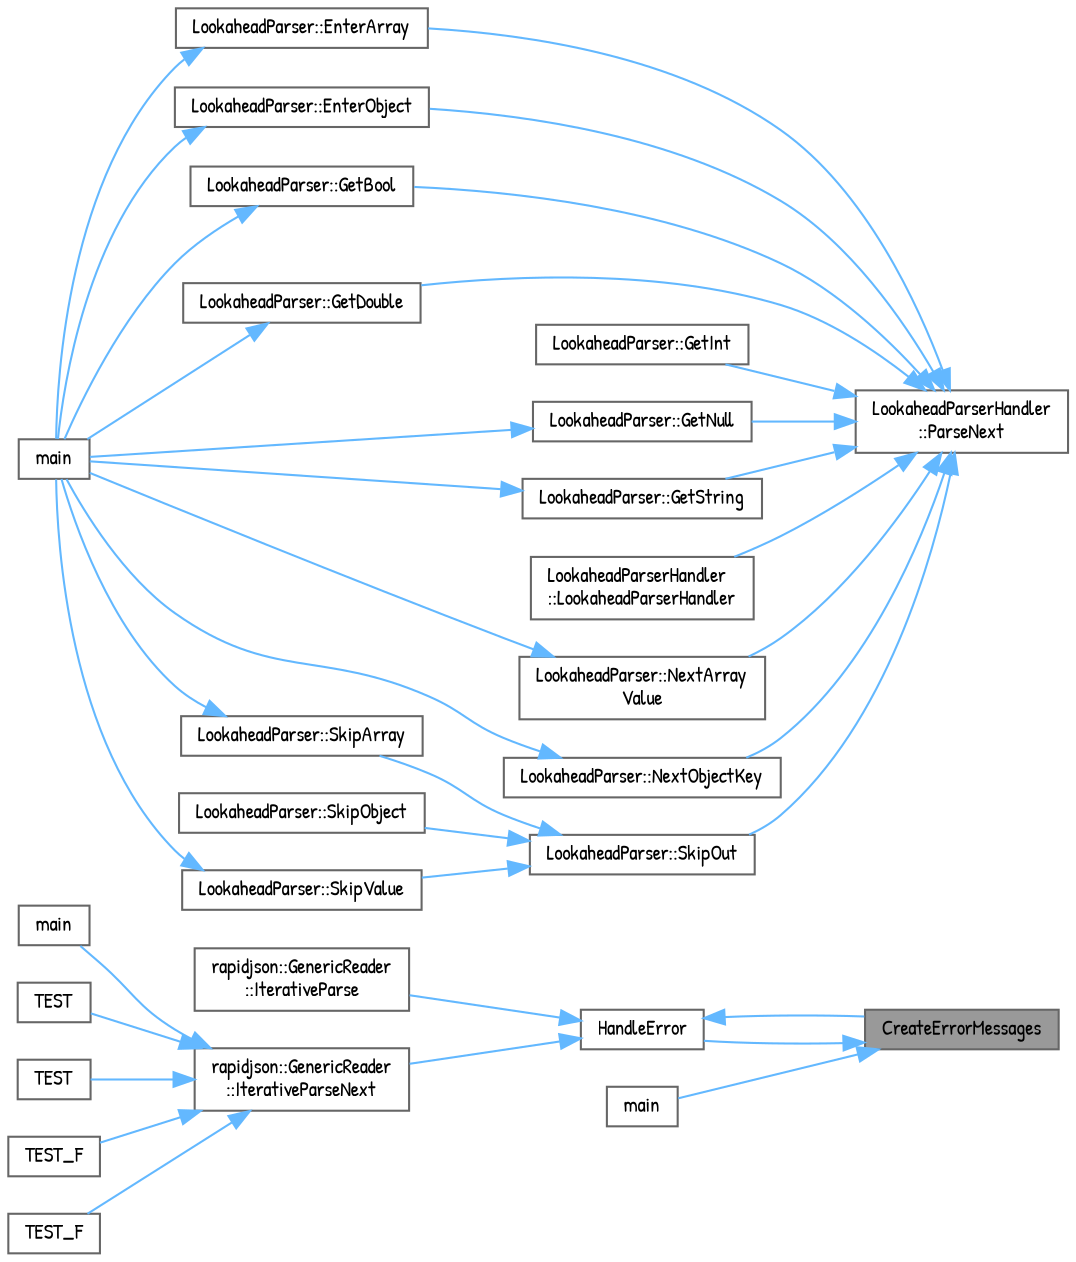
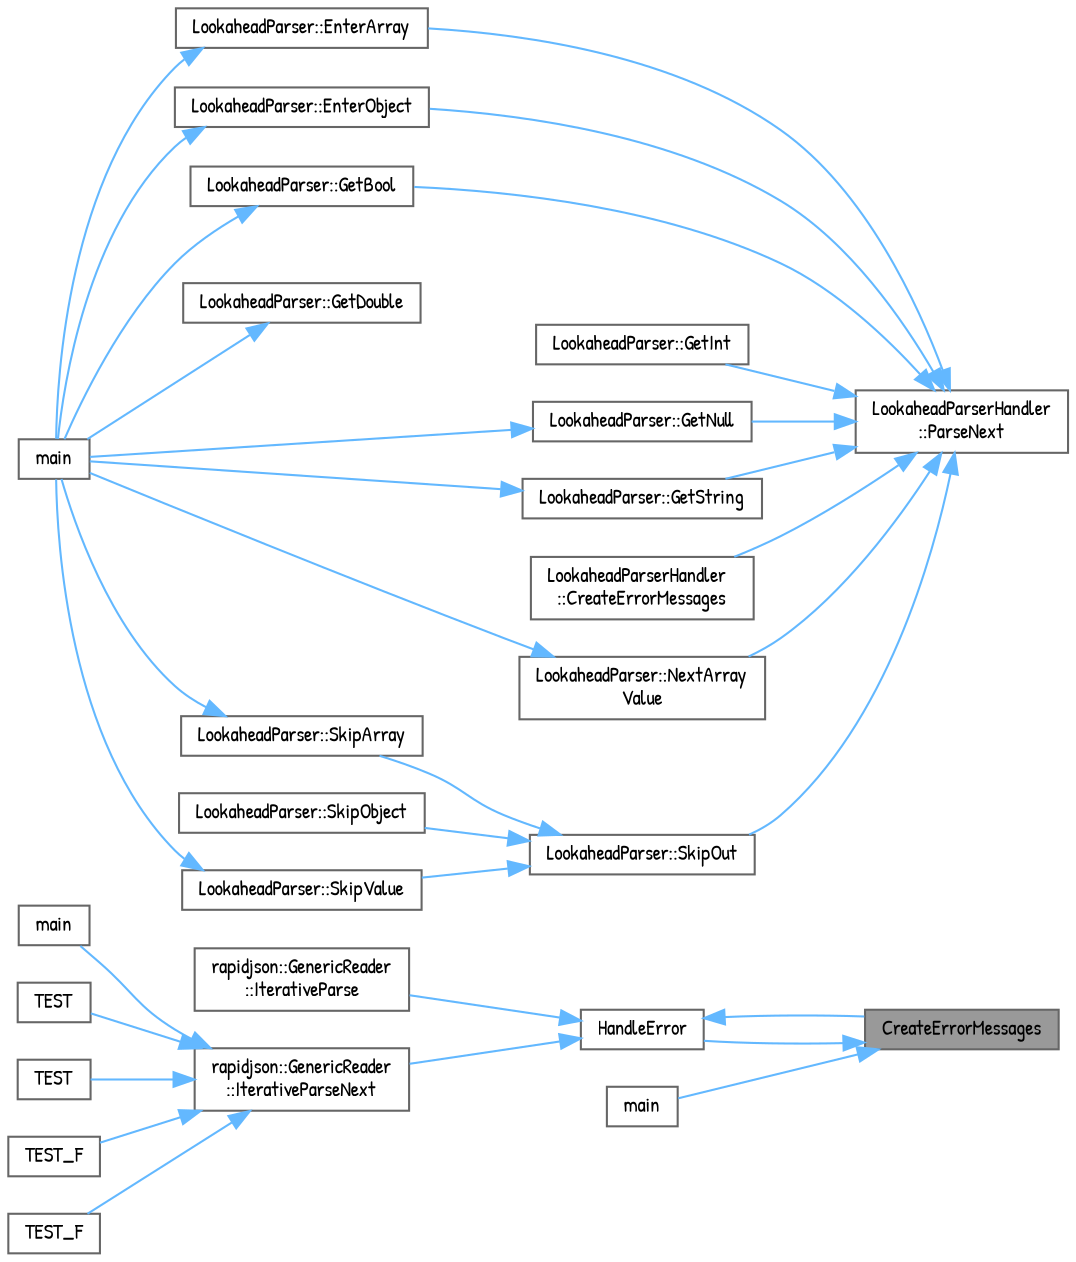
(676, 284) -> none
(642, 588) -> (642, 588)
(642, 778) -> none
